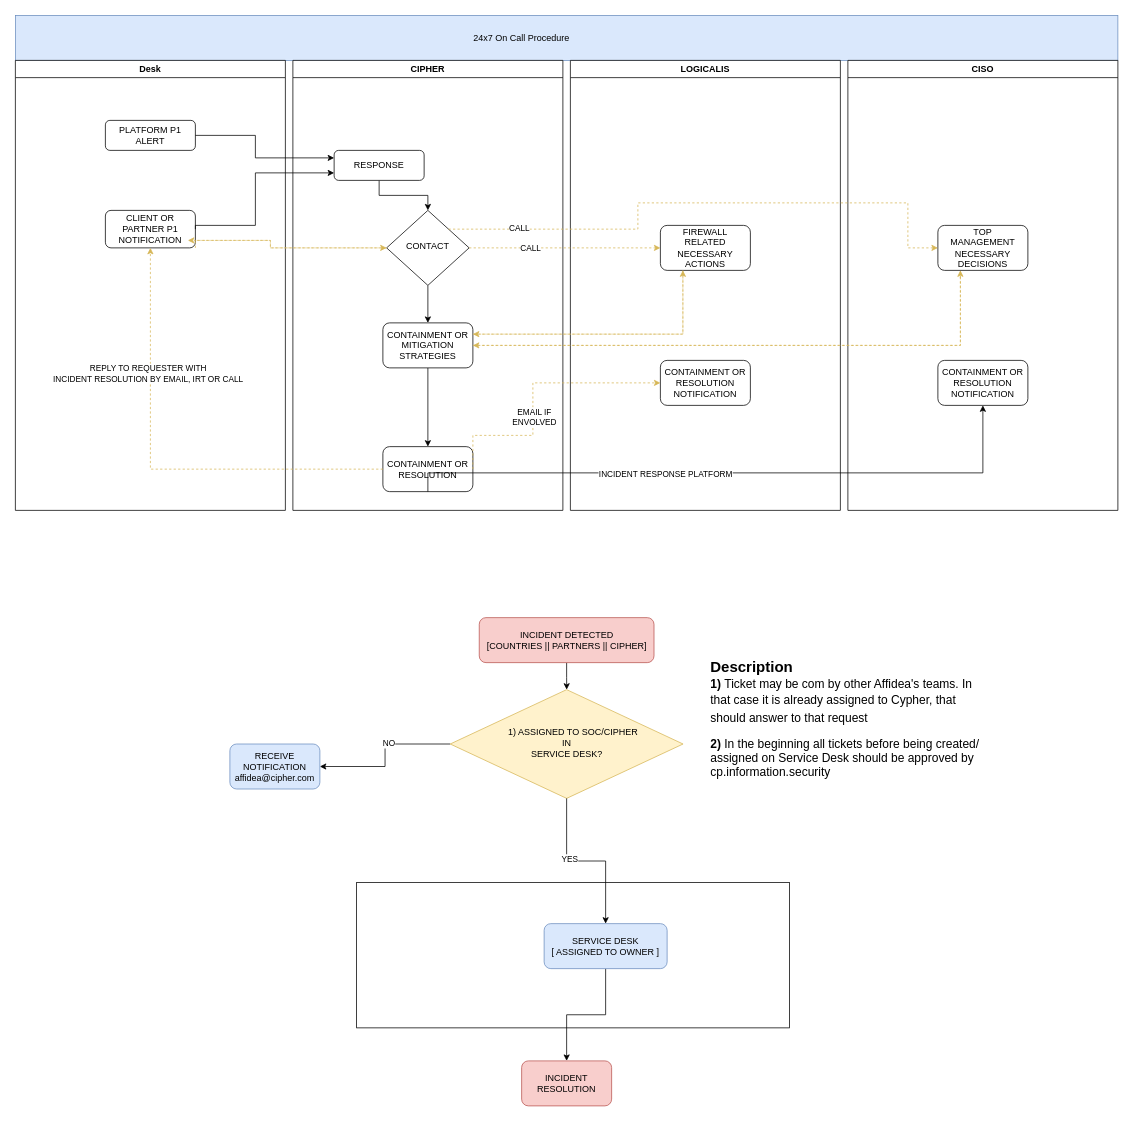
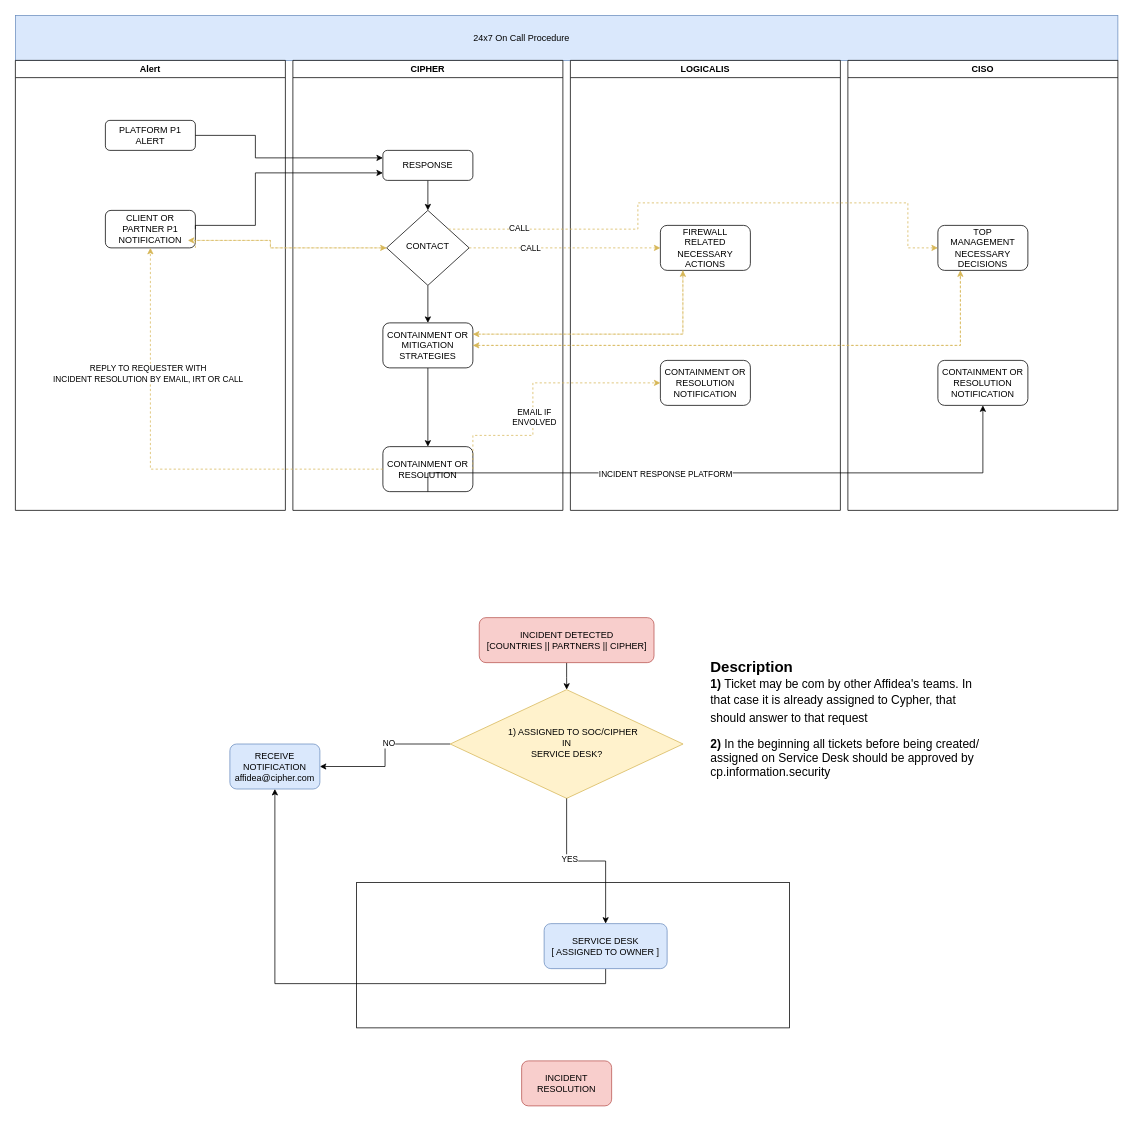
(150, 69) -> (150, 69)
(379, 165) -> (428, 165)
(583, 1015) -> (440, 984)
